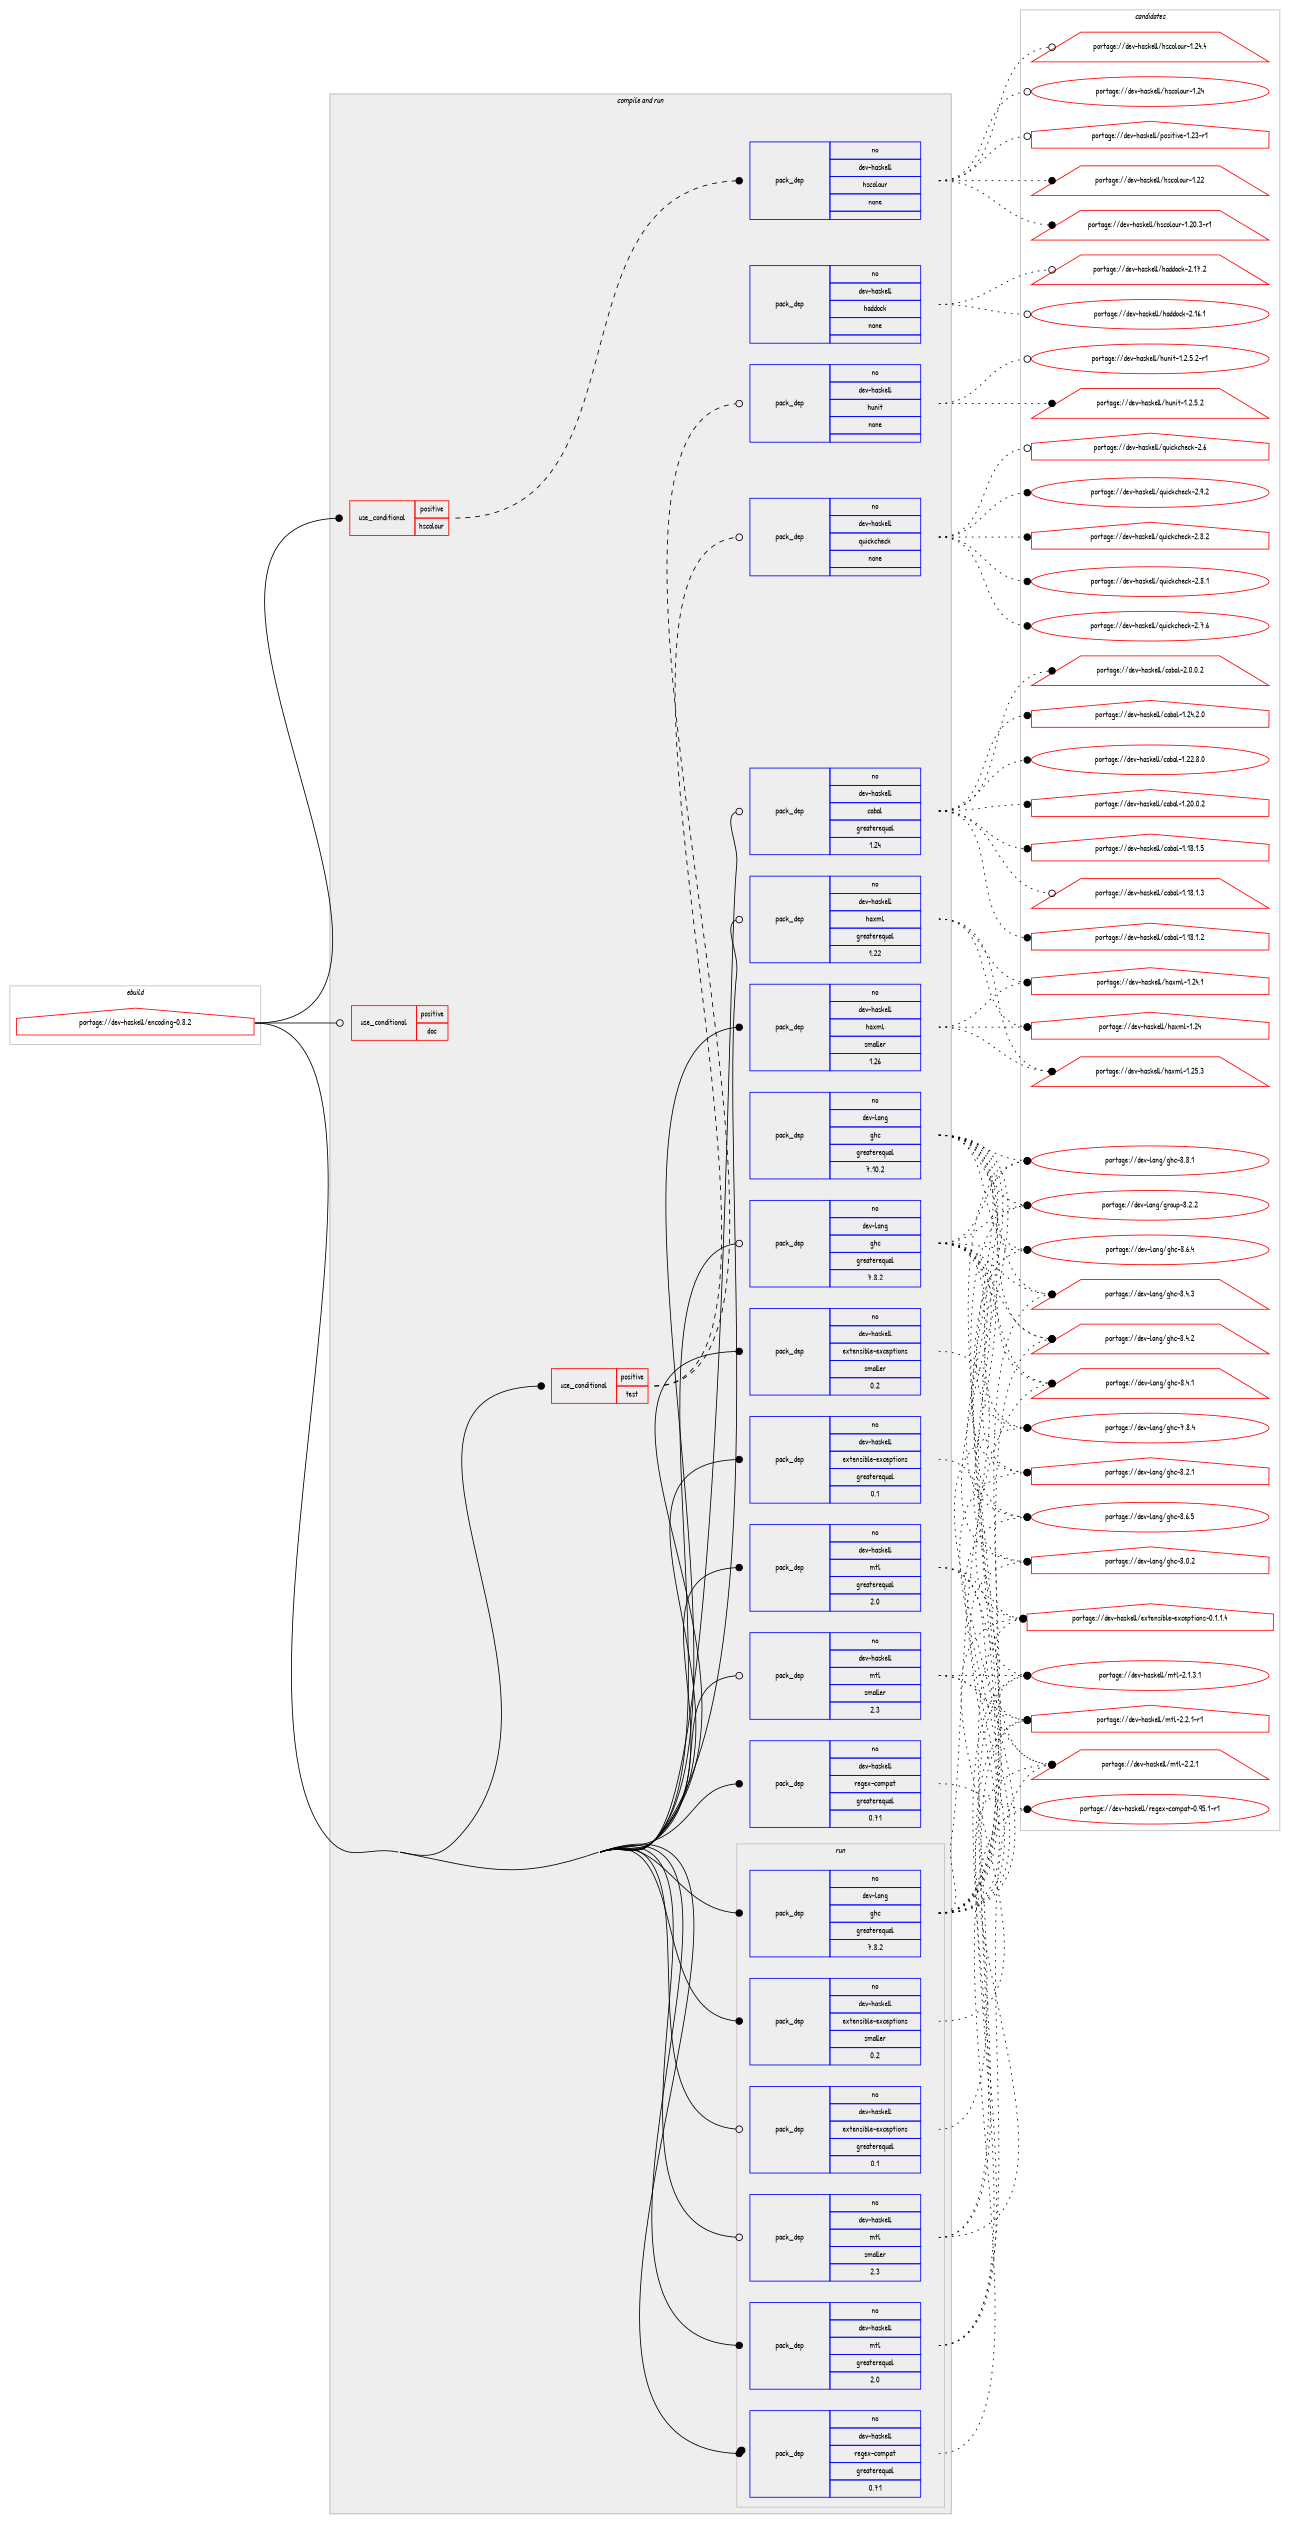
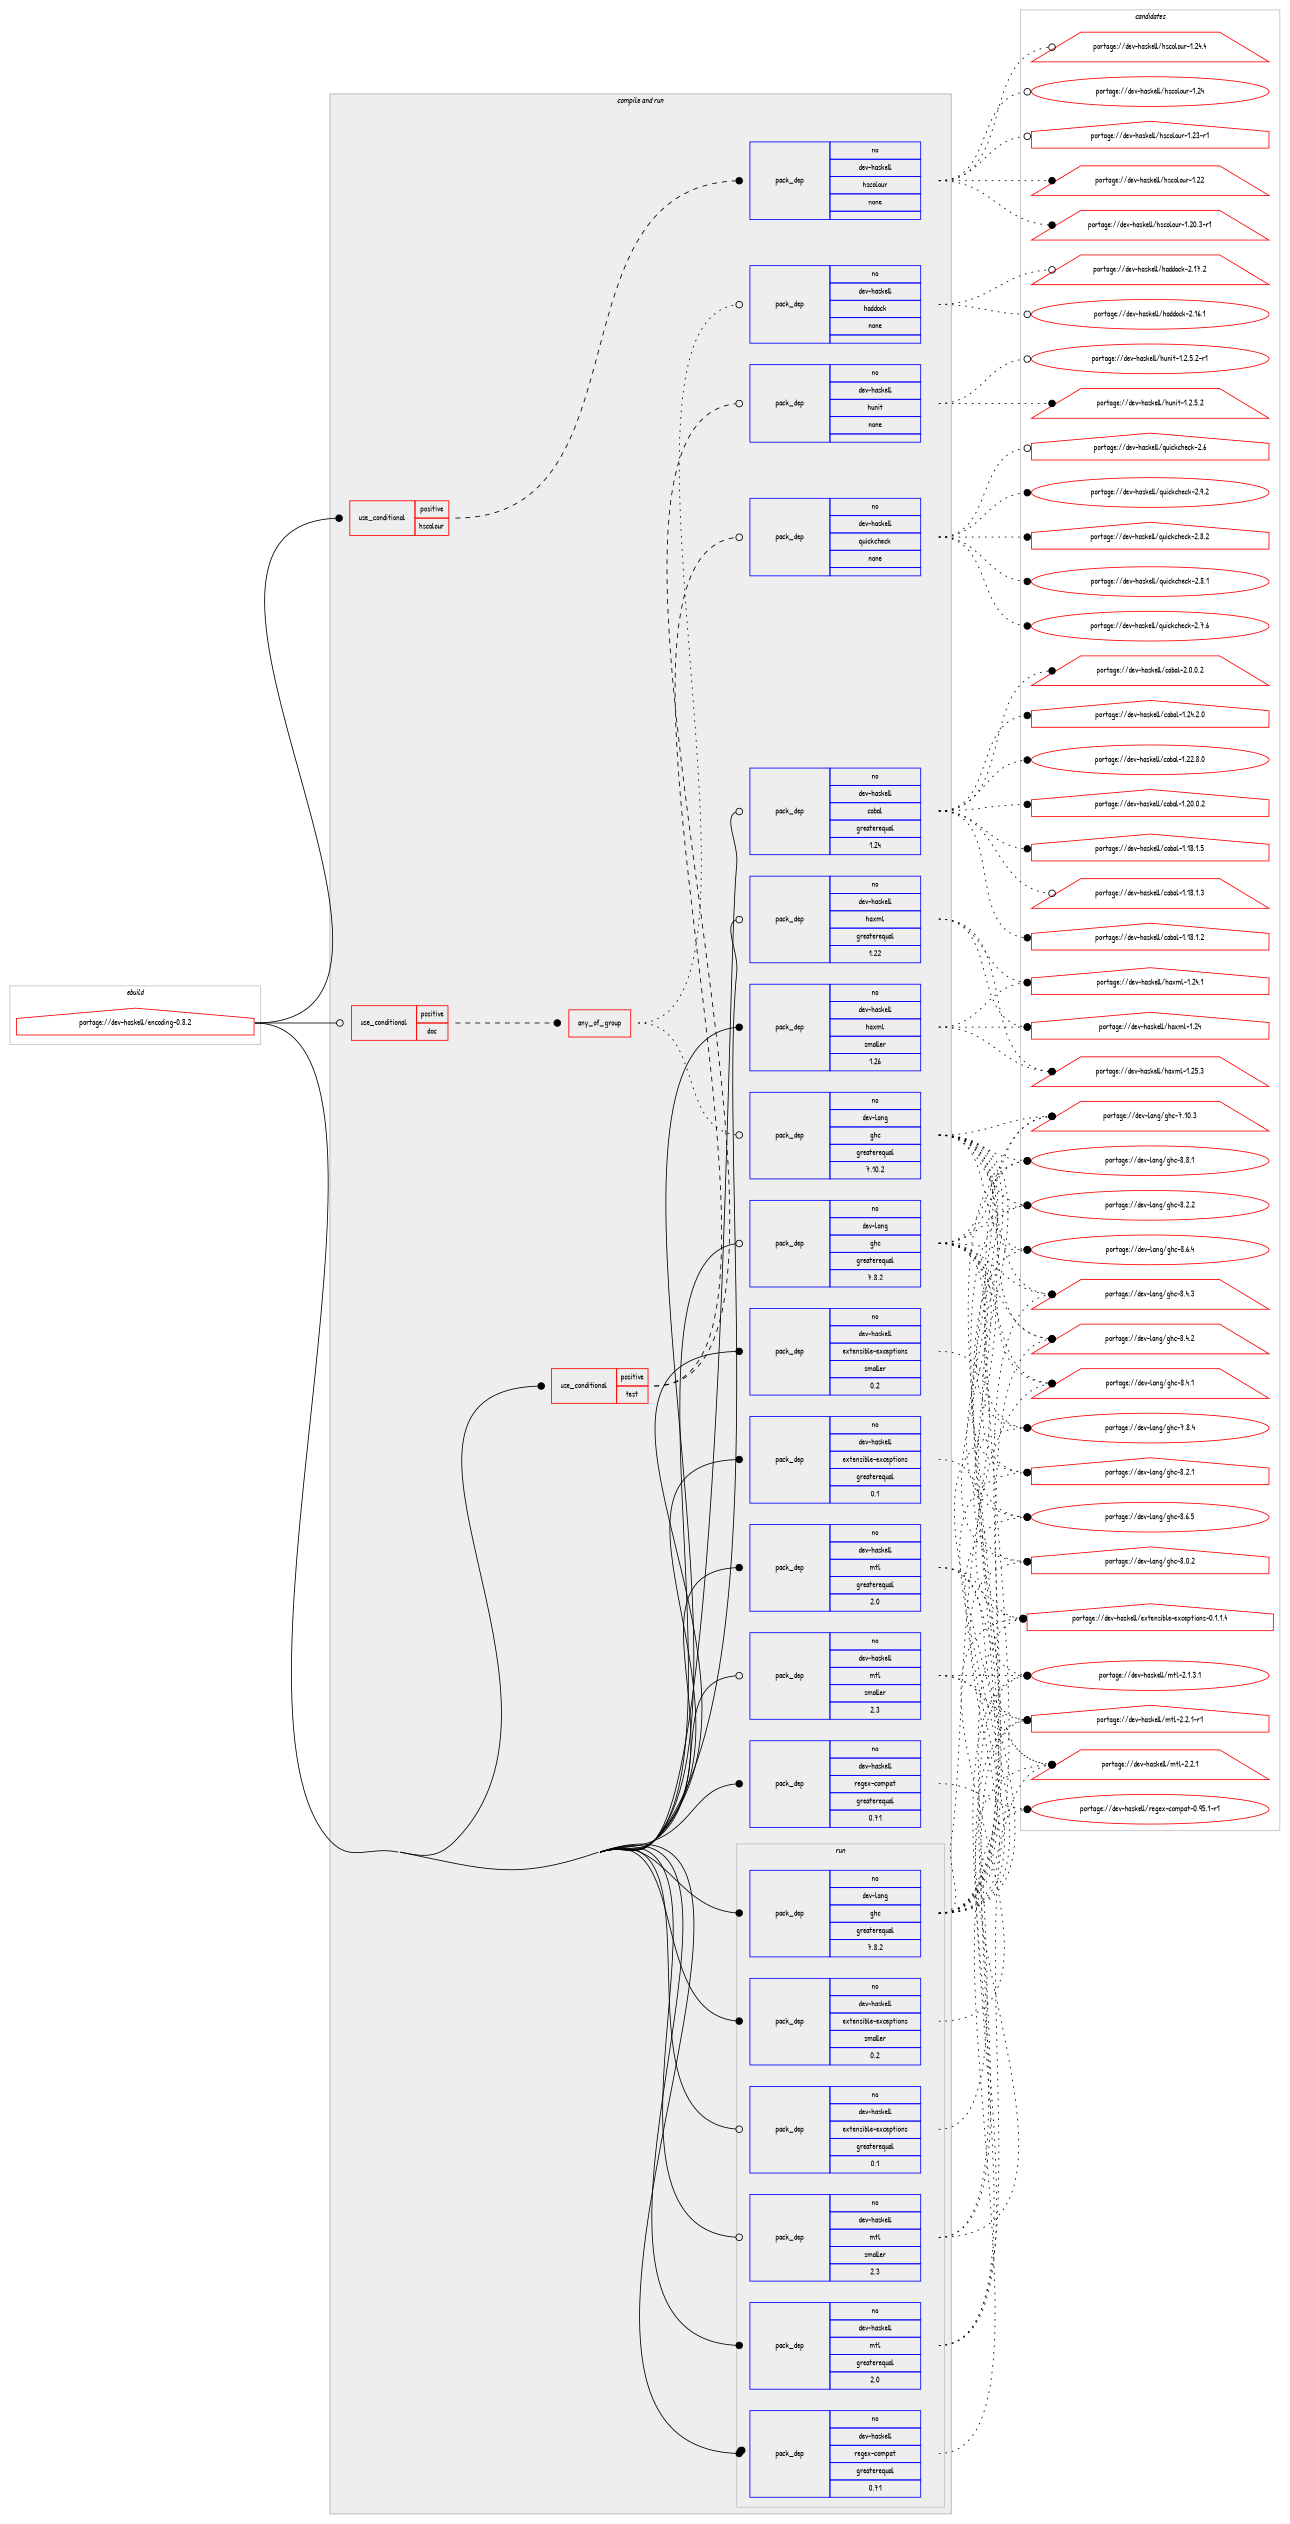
(1150, 136) -> (1150, 136)
none -> (599, 1023)
none -> (1150, 1116)
(1150, 1205) -> (1150, 1205)
